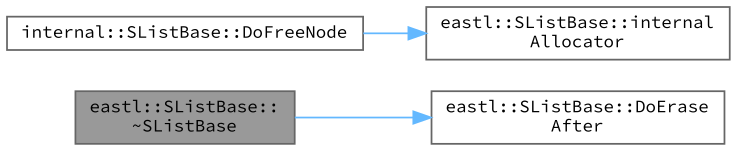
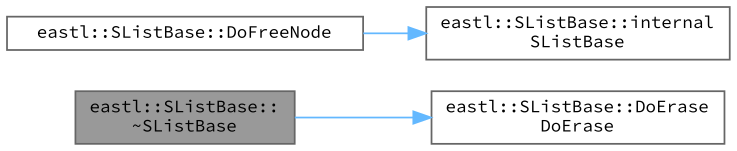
(185, 33) -> (185, 33)
(578, 33) -> (578, 33)
(578, 118) -> (578, 118)
